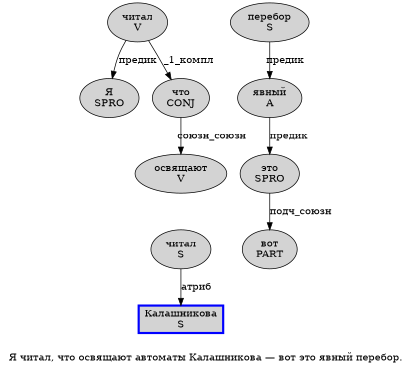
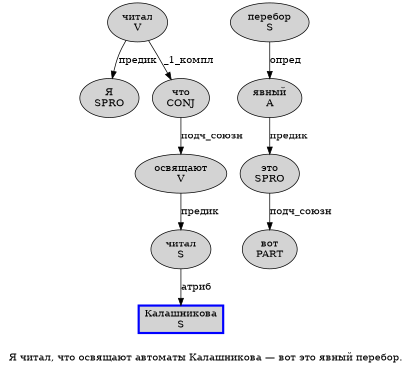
(285, 60) -> (285, 60)
(212, 136) -> (212, 136)
none -> (181, 208)
